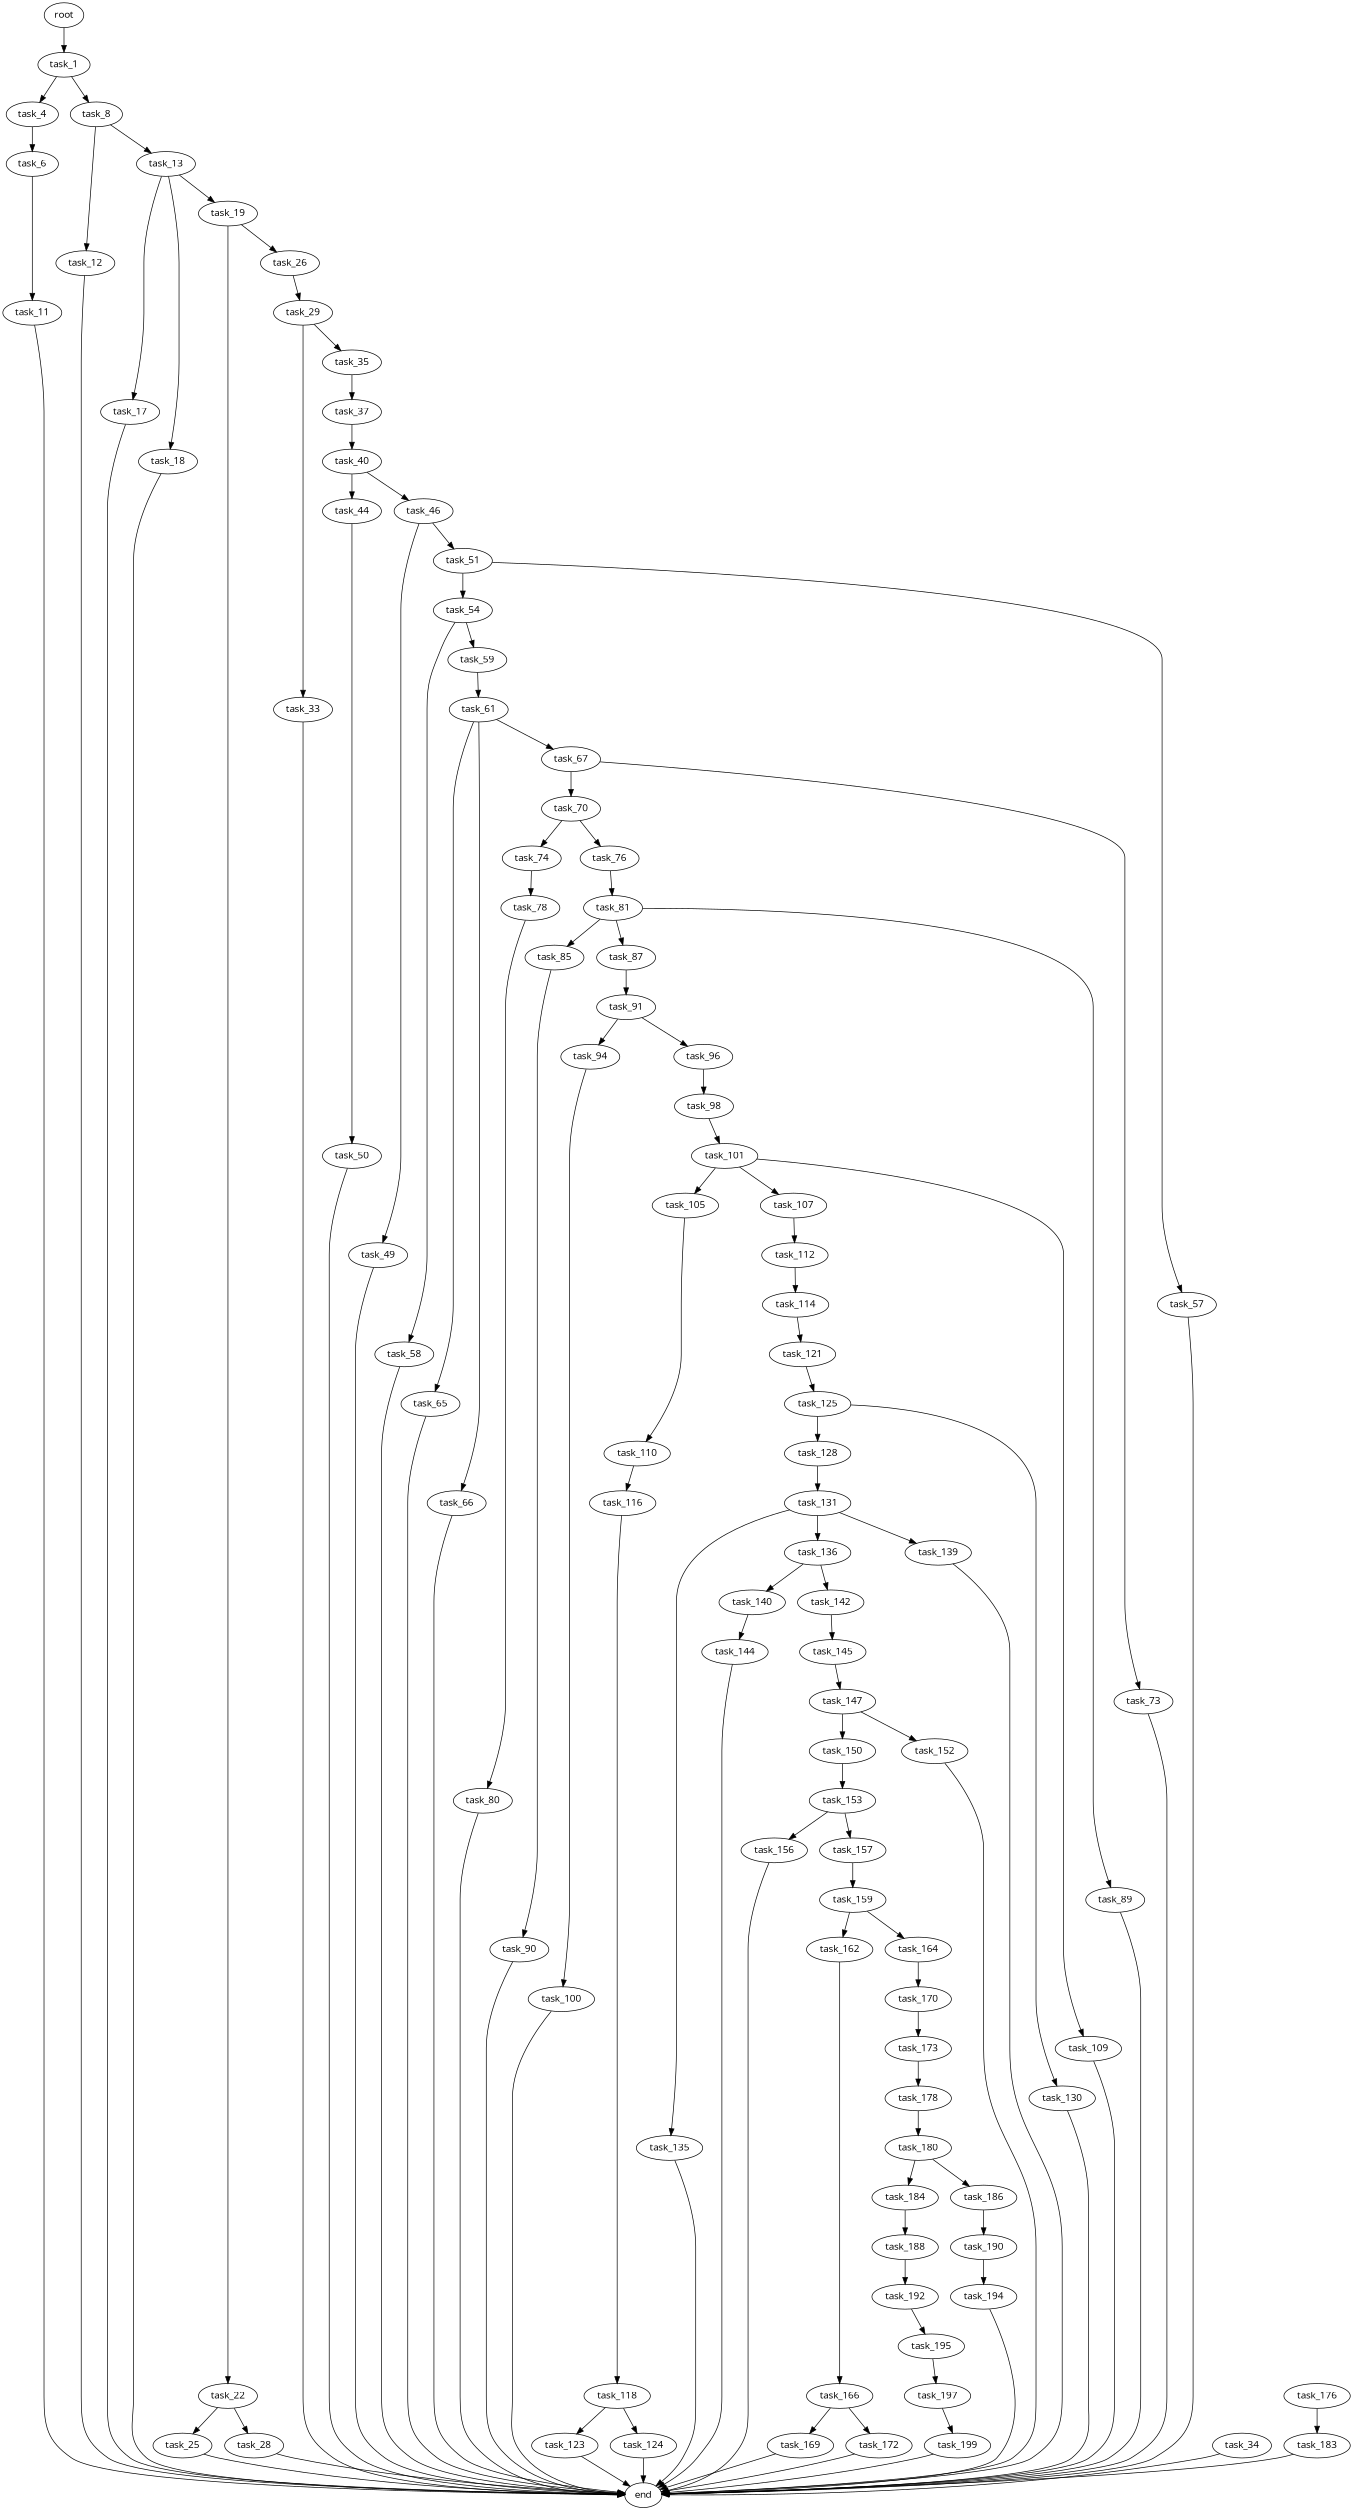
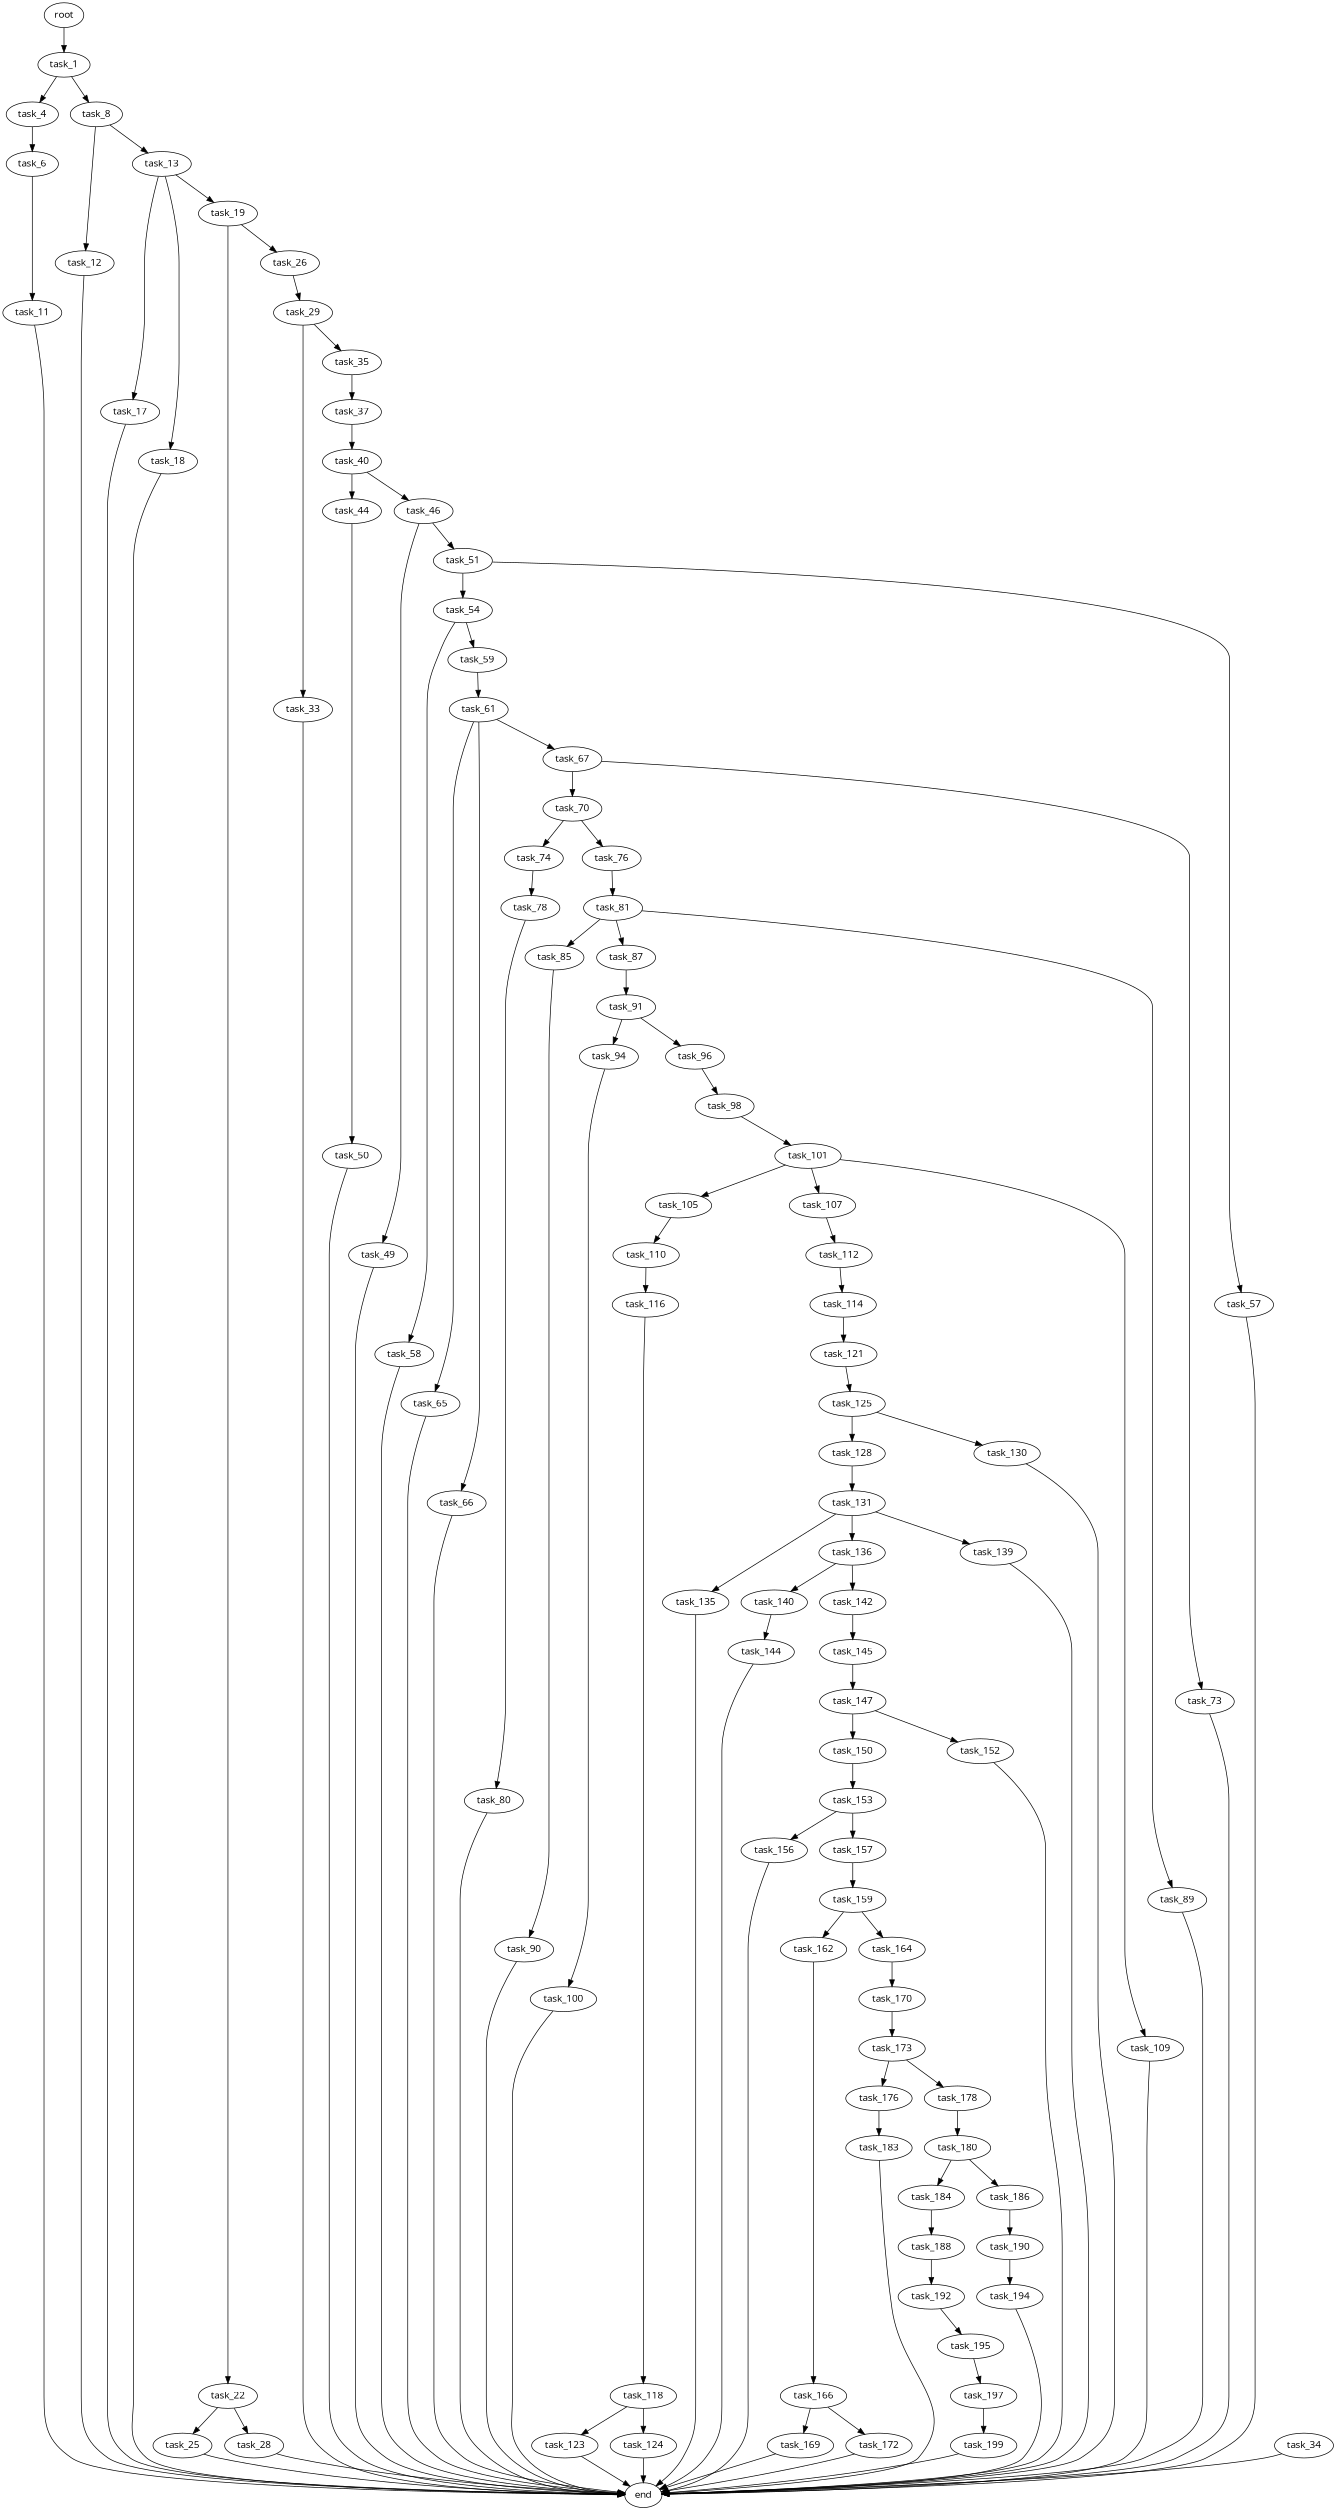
none -> (886, 2070)
